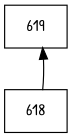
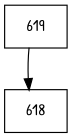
(44, 75) -> (28, 63)
